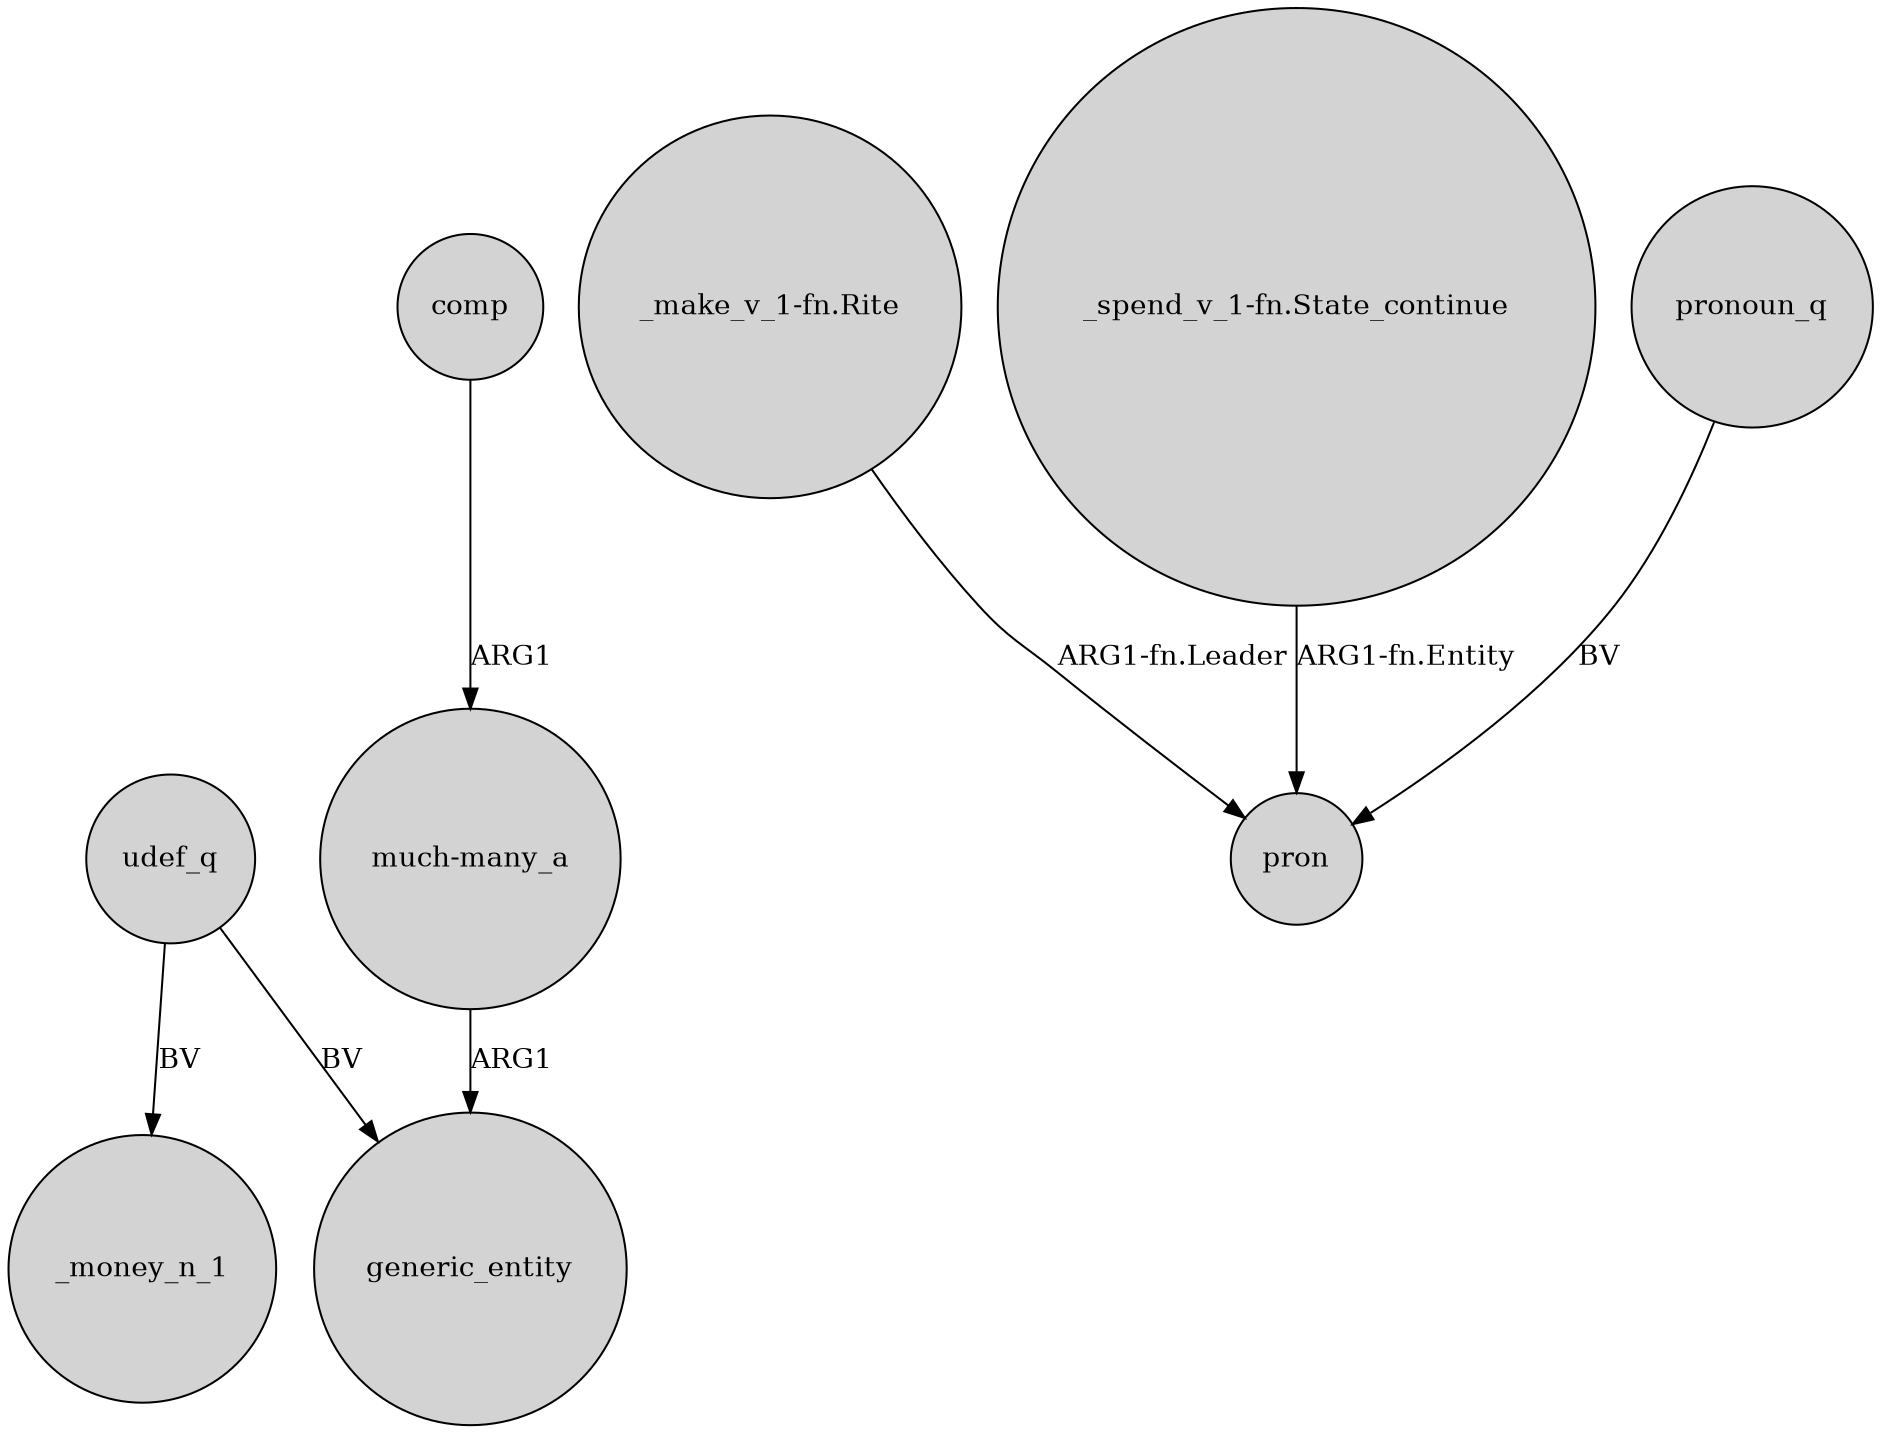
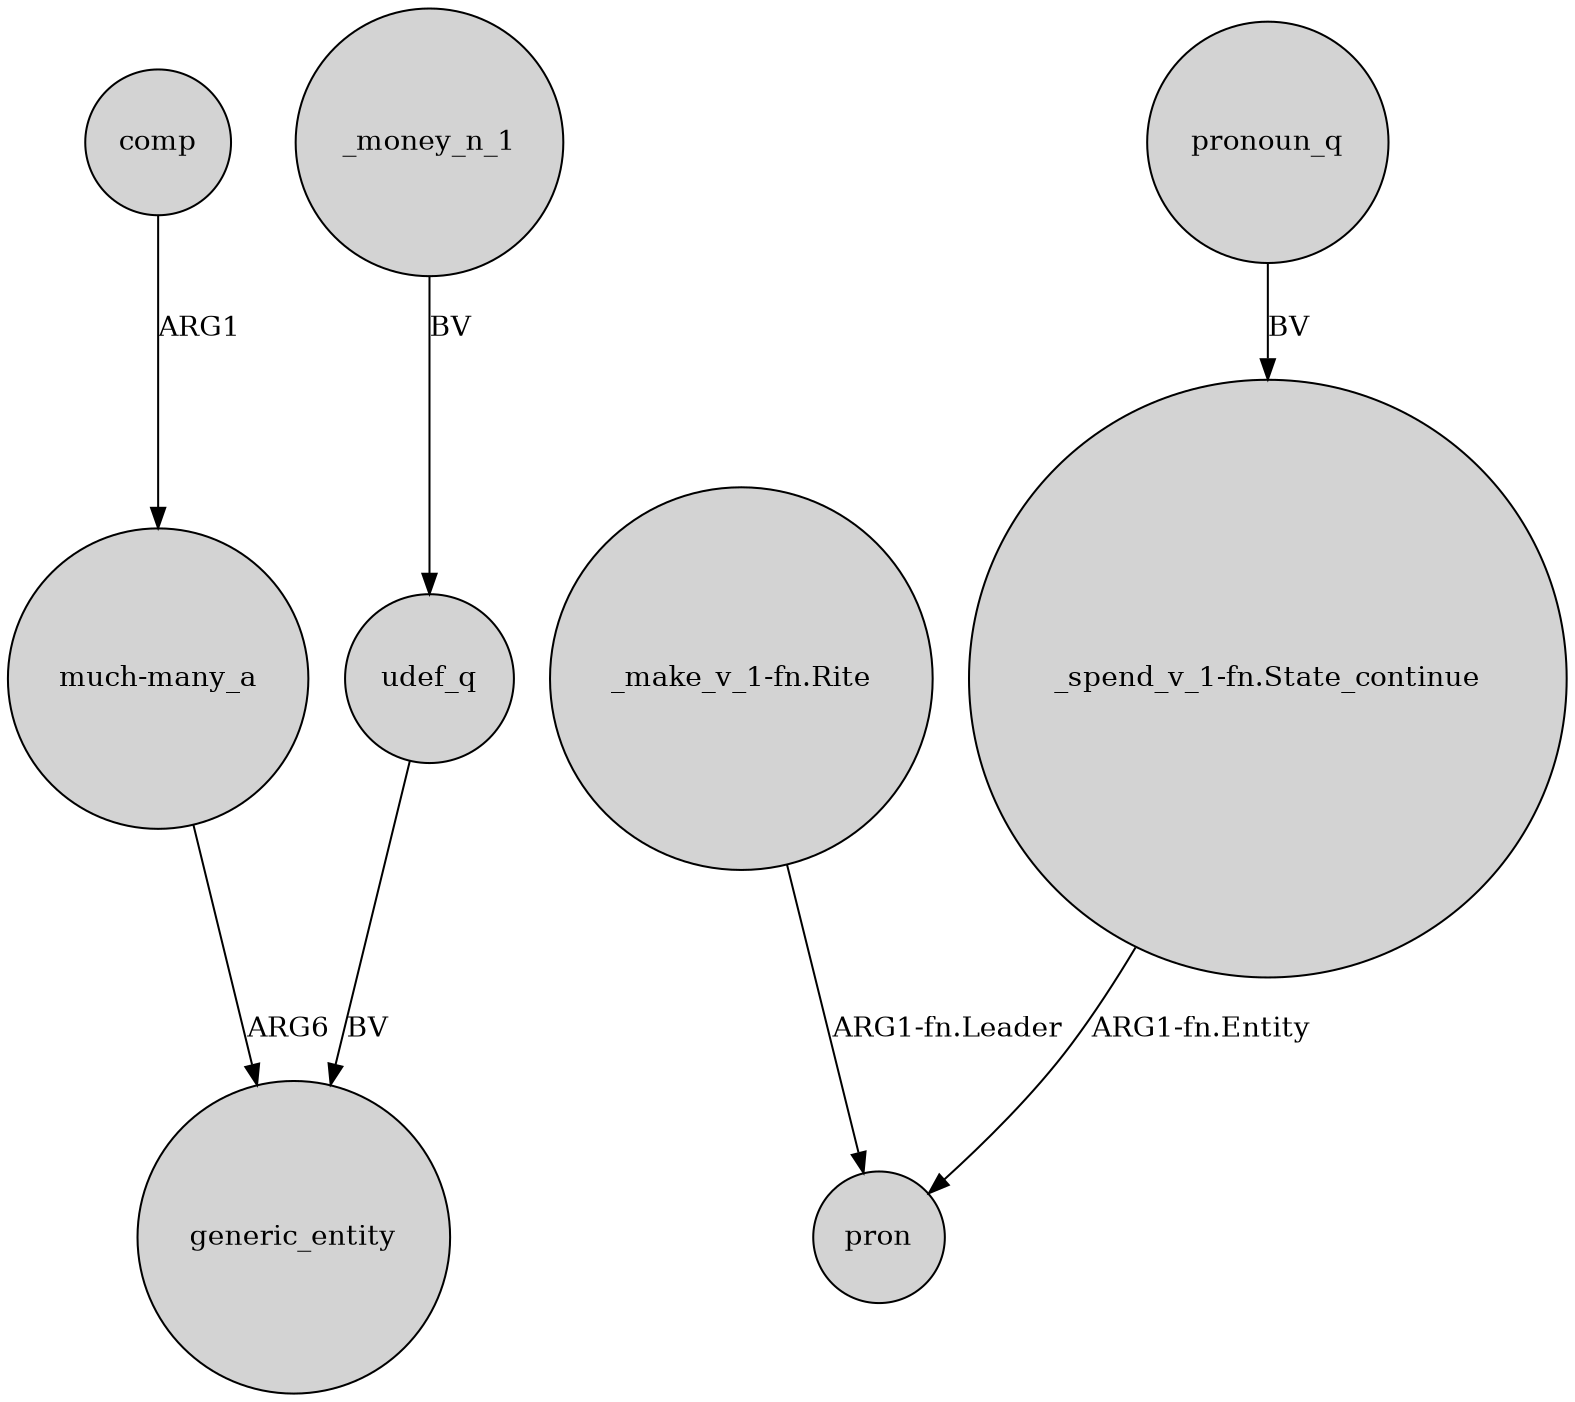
(1577, 648) -> (1268, 311)
(159, 1029) -> (429, 425)
(512, 1061) -> (289, 1029)
